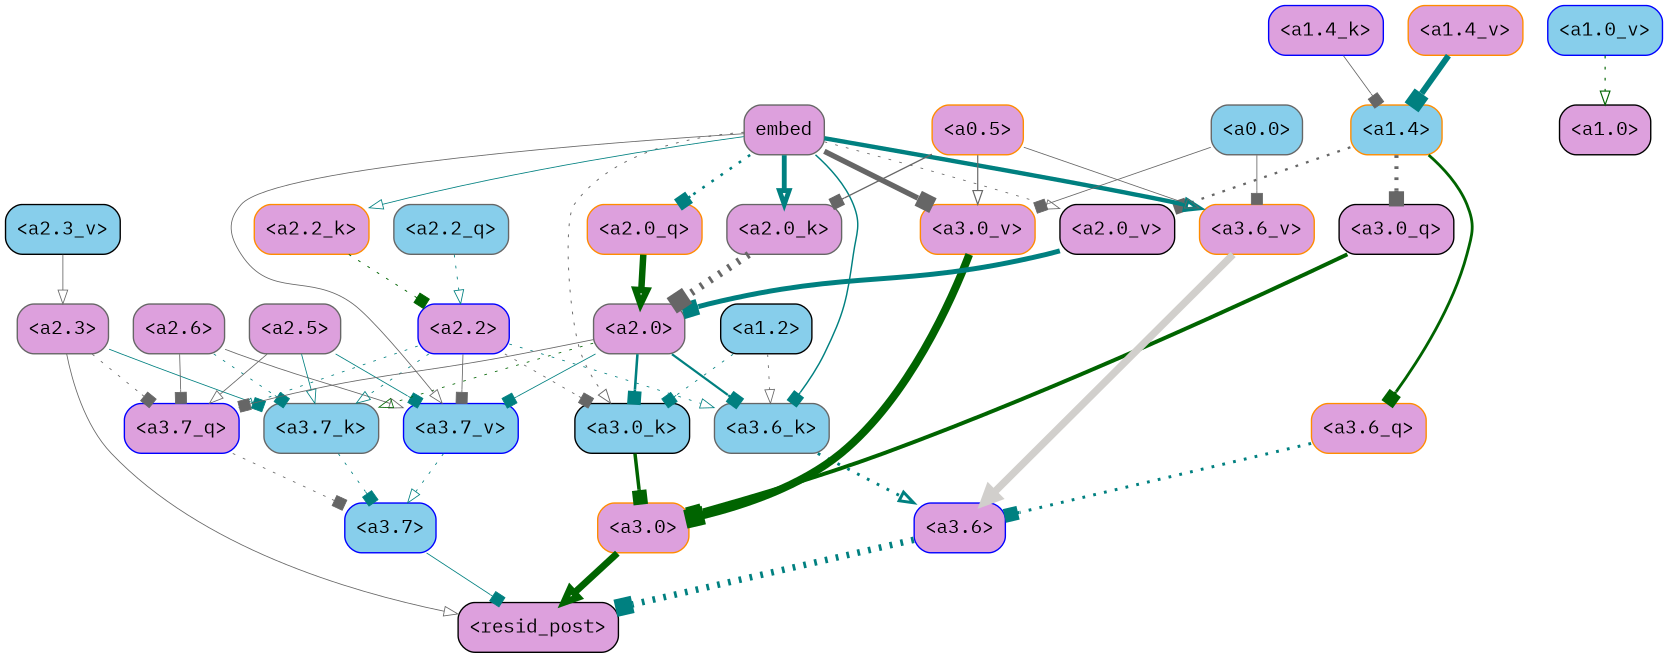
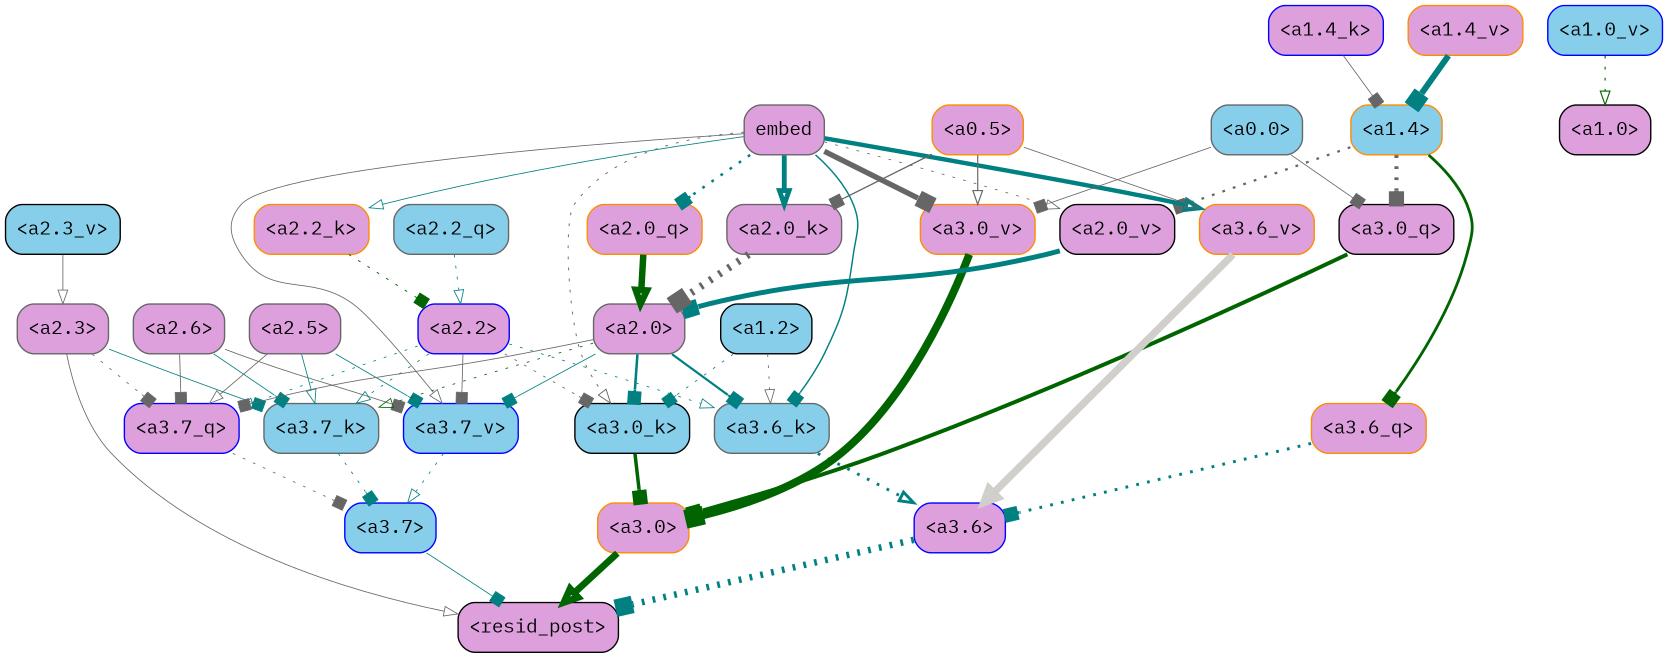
(1257, 170) -> (1321, 176)
(295, 374) -> (295, 374)
(252, 380) -> (252, 380)
